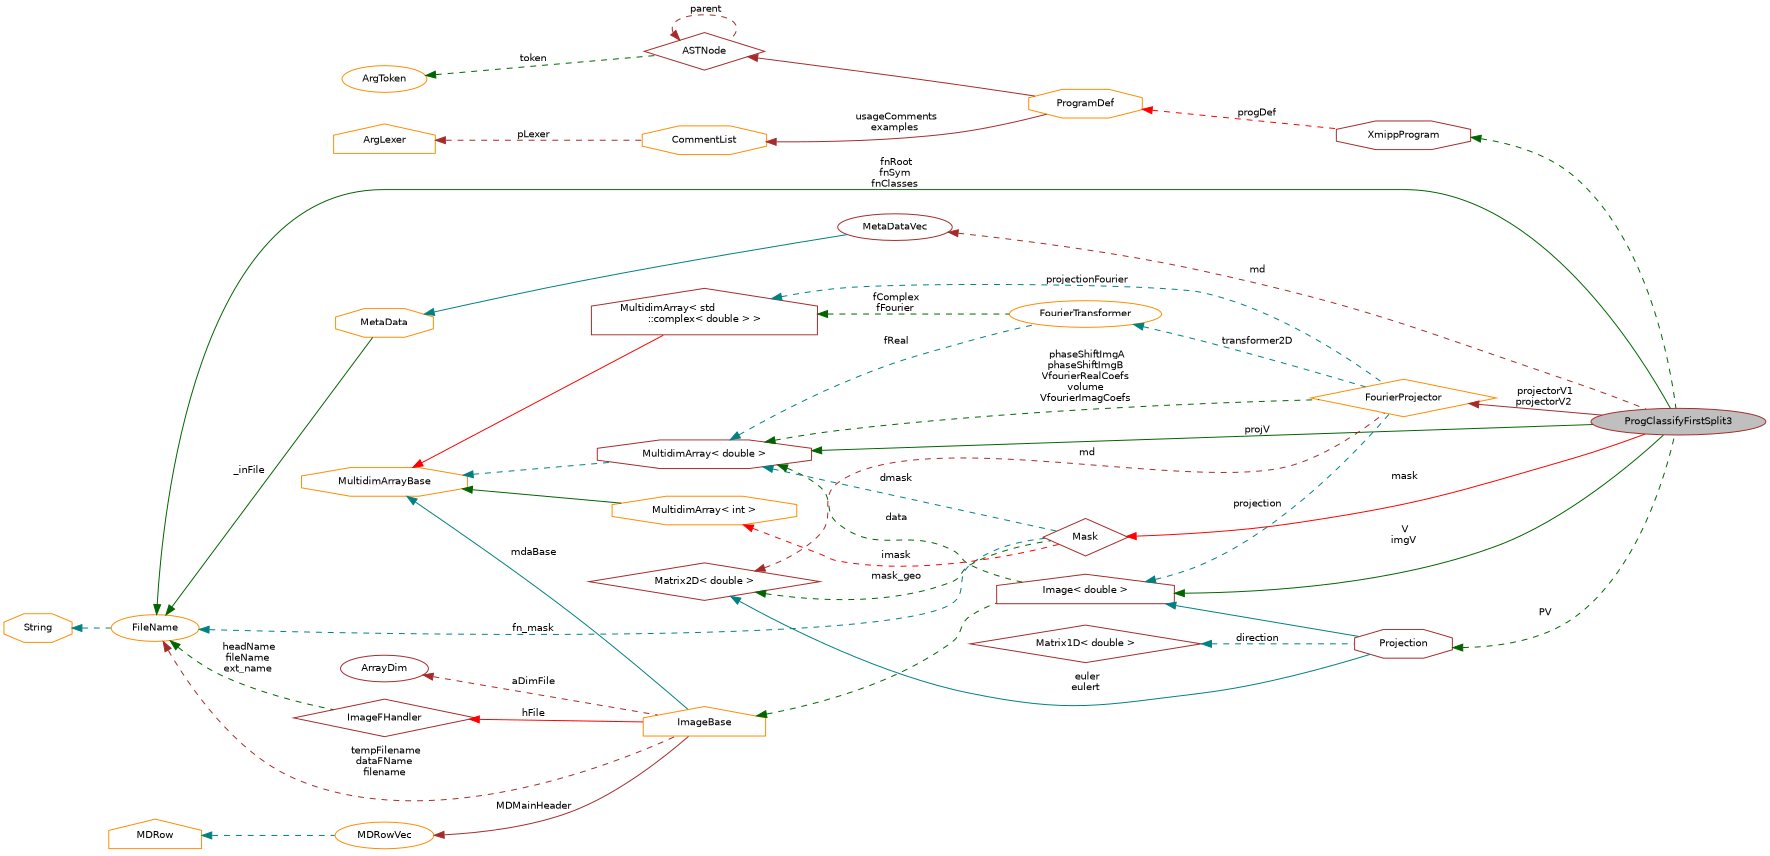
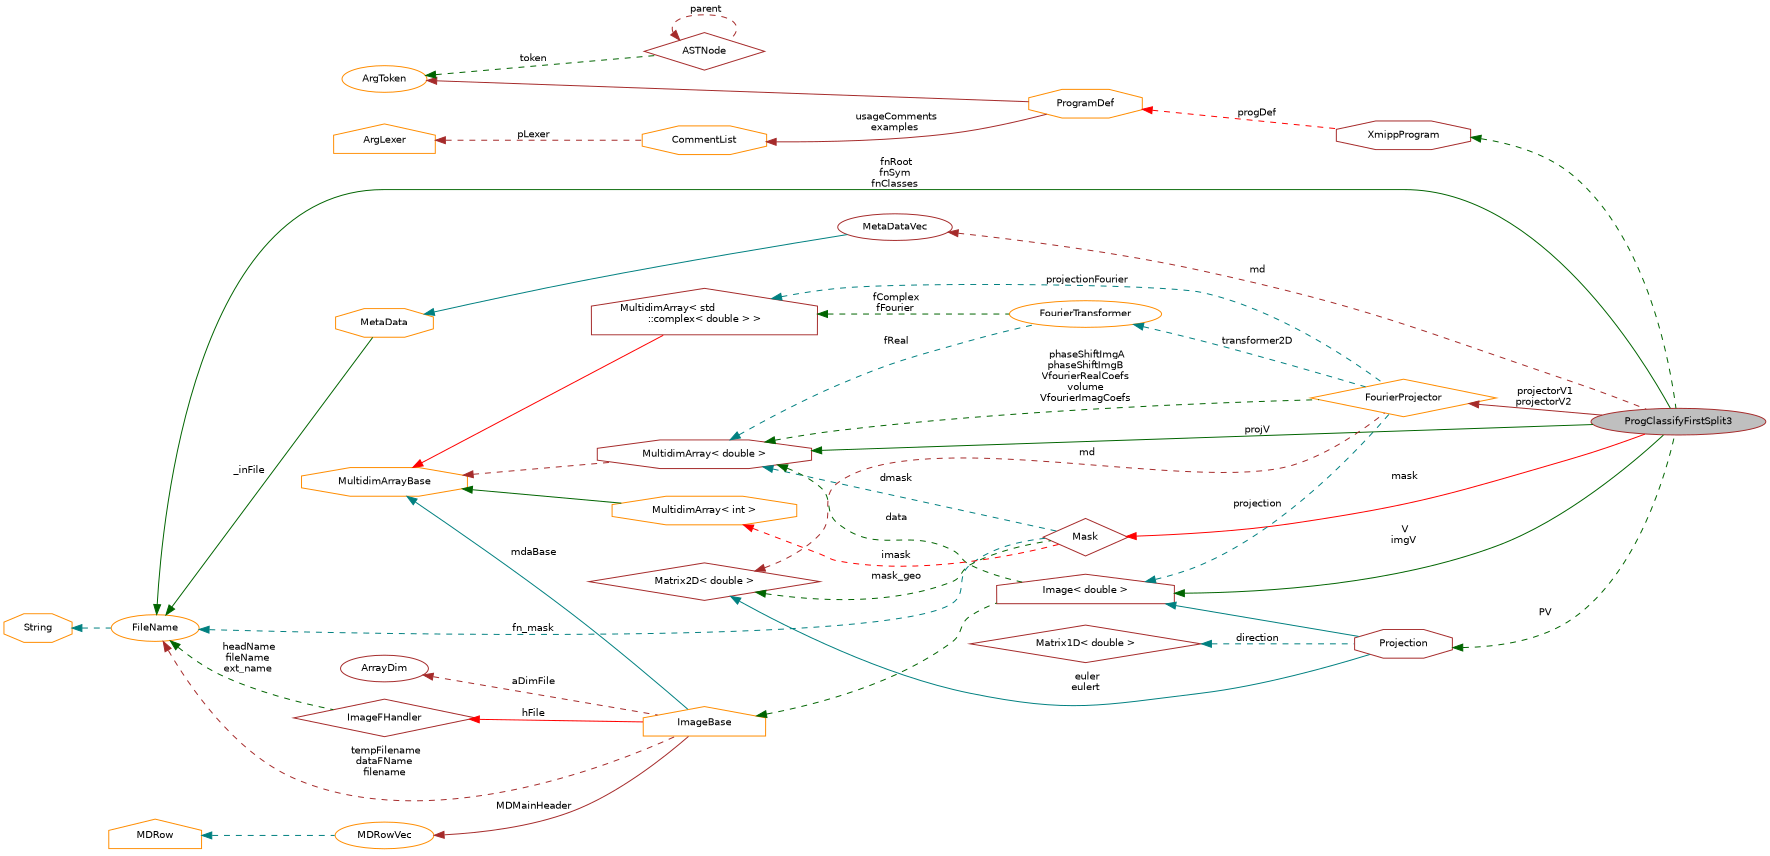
(896, 76) -> (733, 91)
(542, 468) -> (542, 468)
